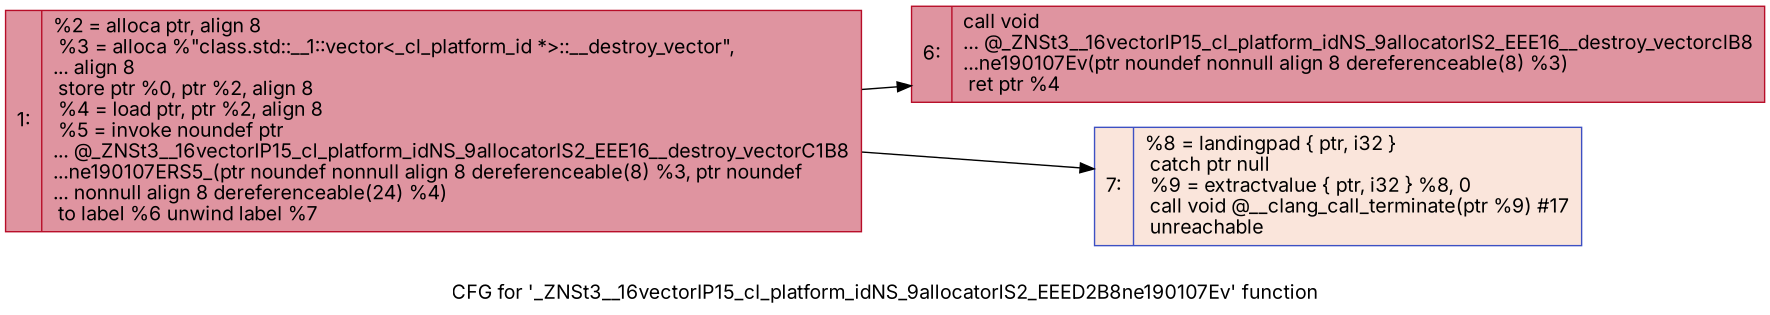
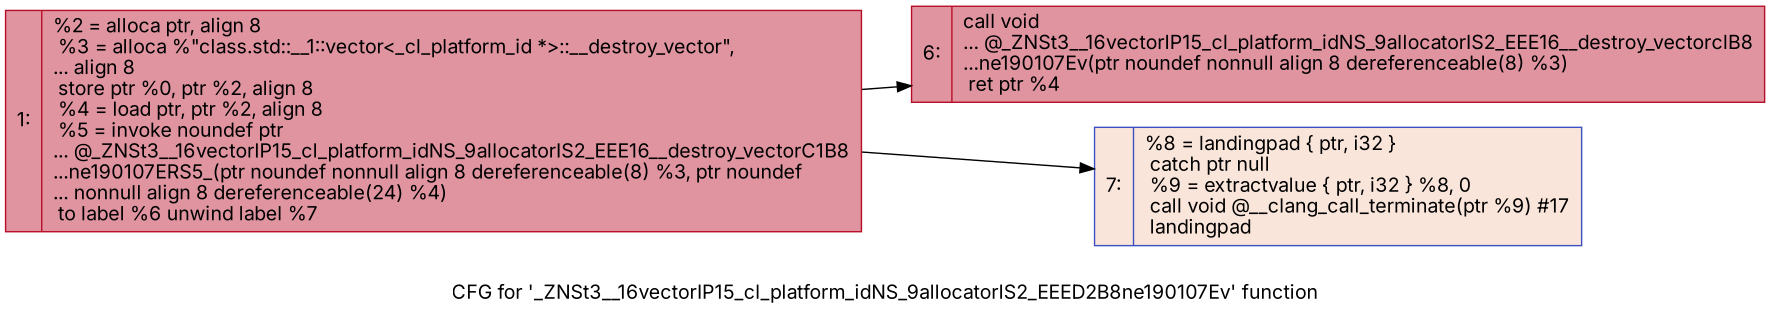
(1204, 228) -> (1198, 228)
